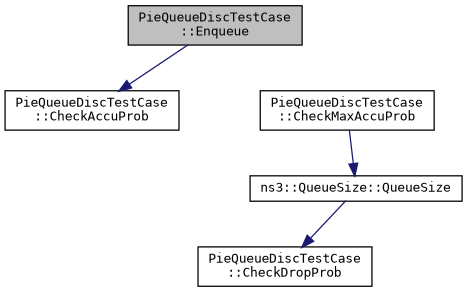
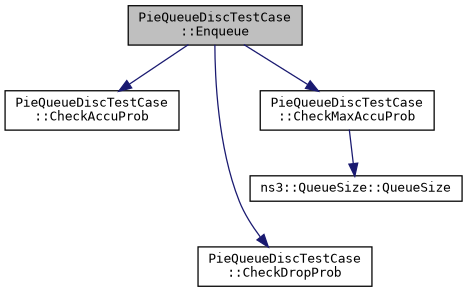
none -> (276, 65)
(328, 219) -> (224, 145)
